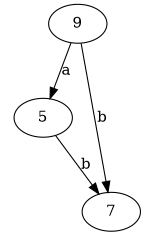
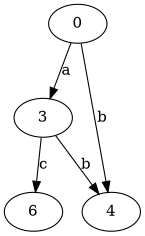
(78, 24) -> (78, 24)
(43, 118) -> (43, 118)
none -> (33, 212)
(111, 212) -> (111, 212)
